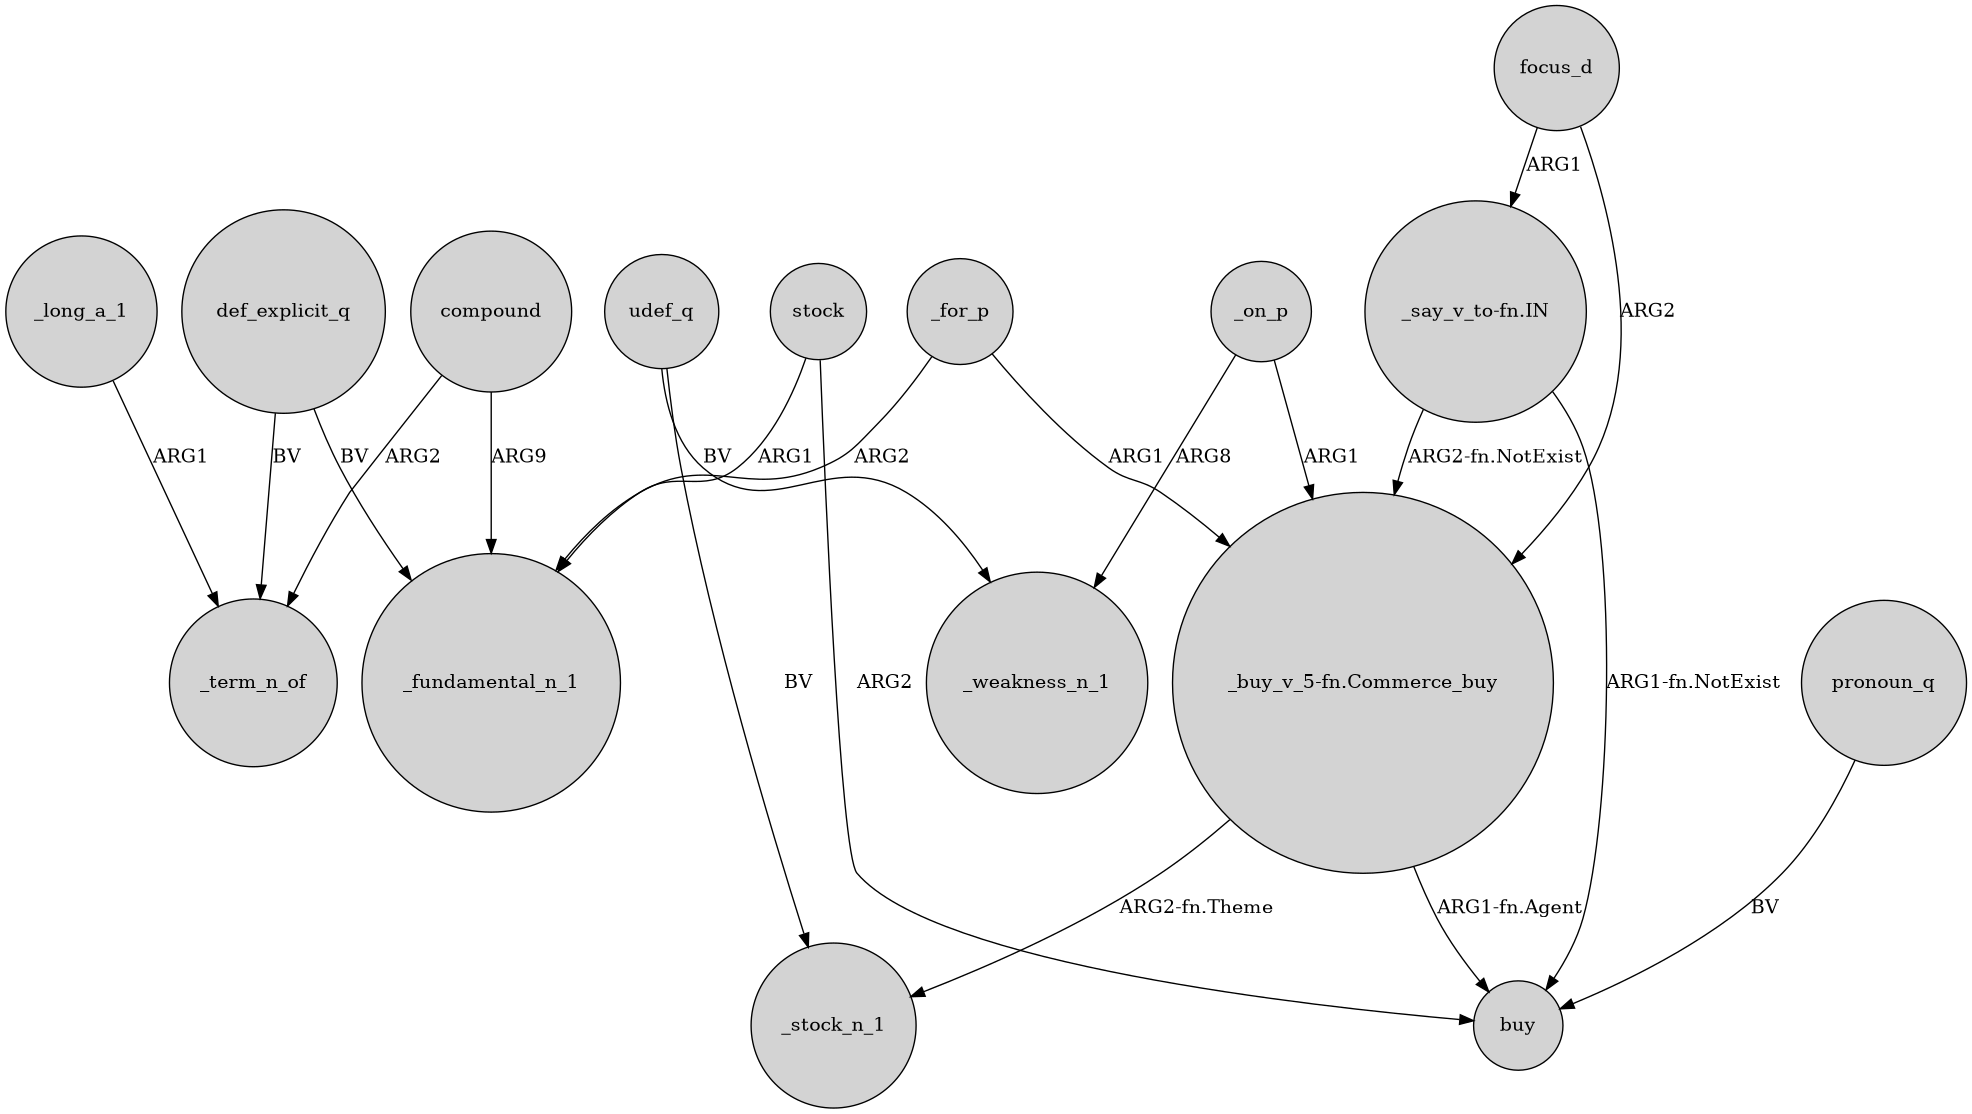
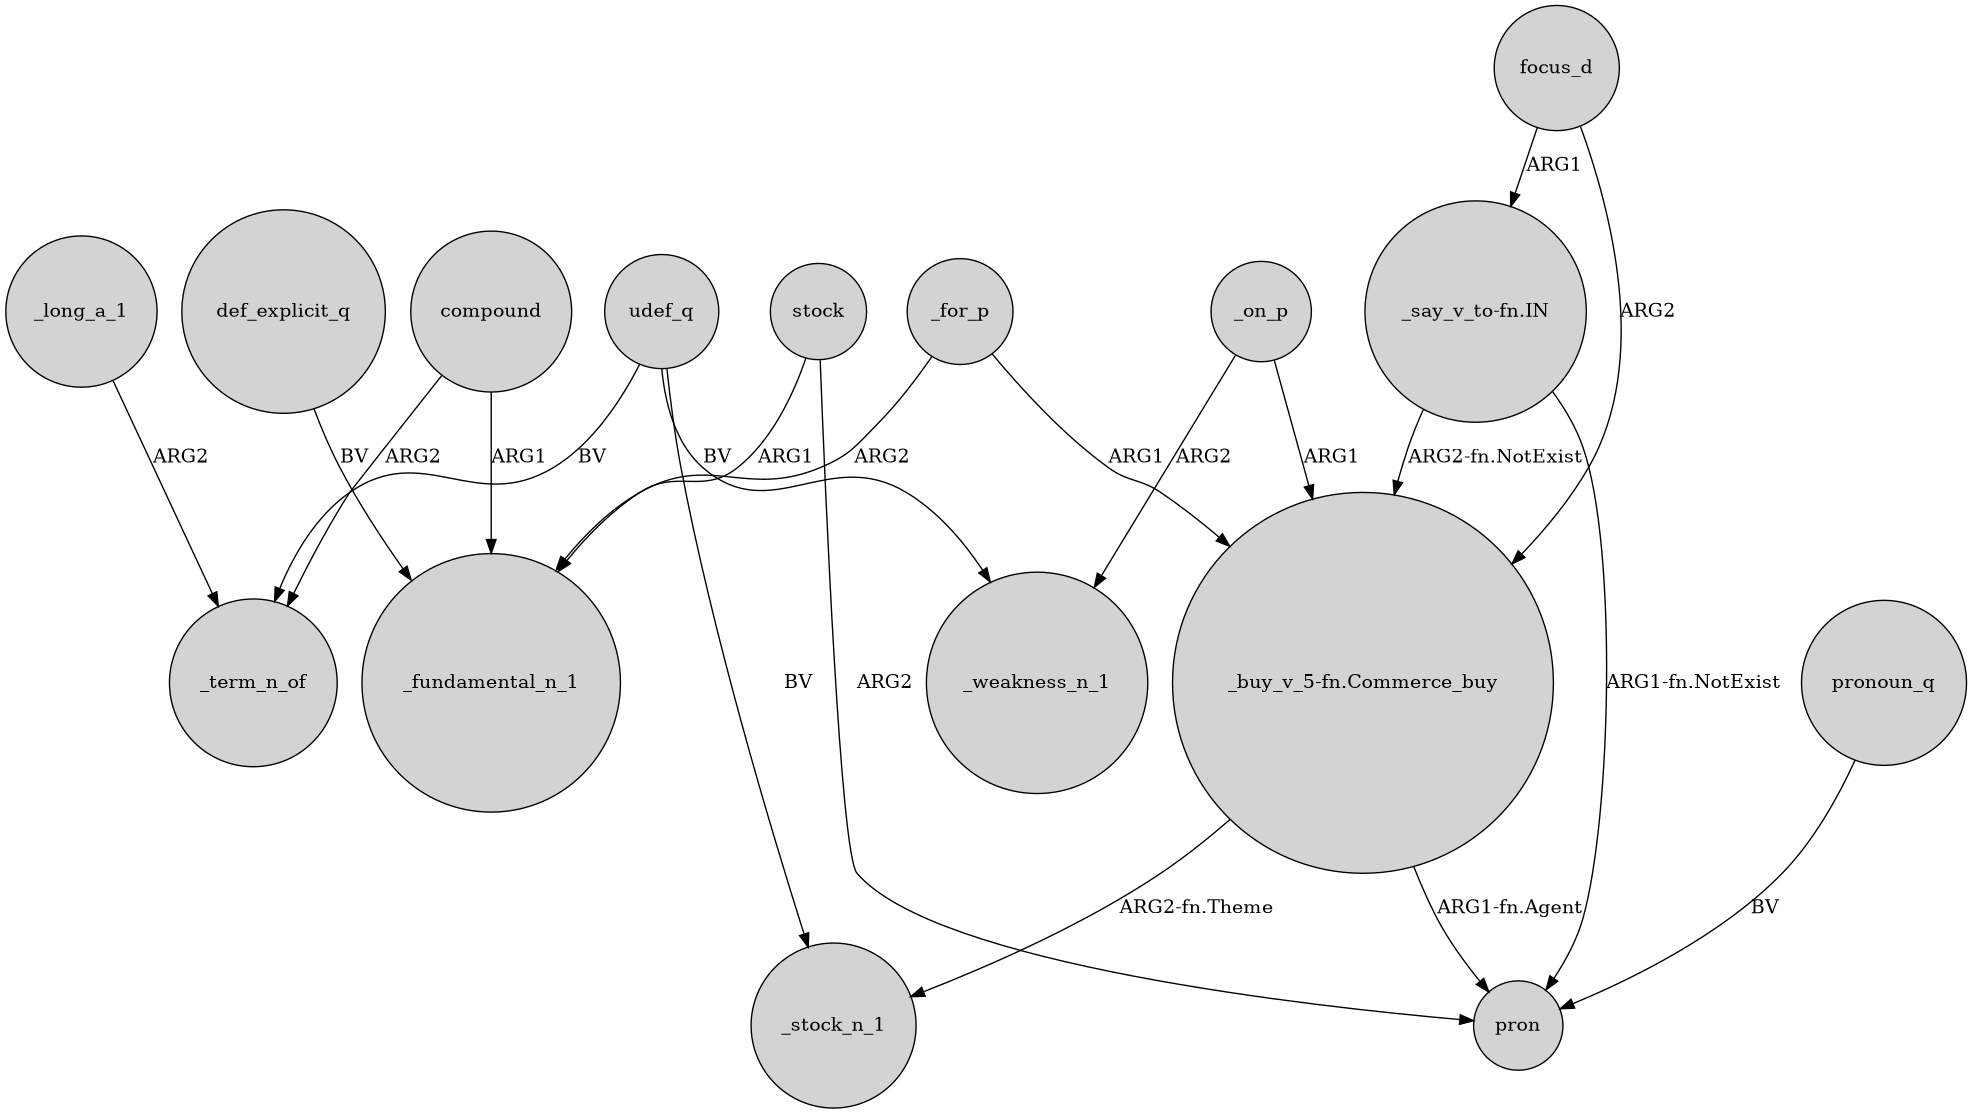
(181, 457) -> (181, 457)
(519, 457) -> (519, 457)
(1204, 457) -> (1204, 457)
(268, 499) -> (459, 480)
(1518, 1026) -> (1518, 1026)
